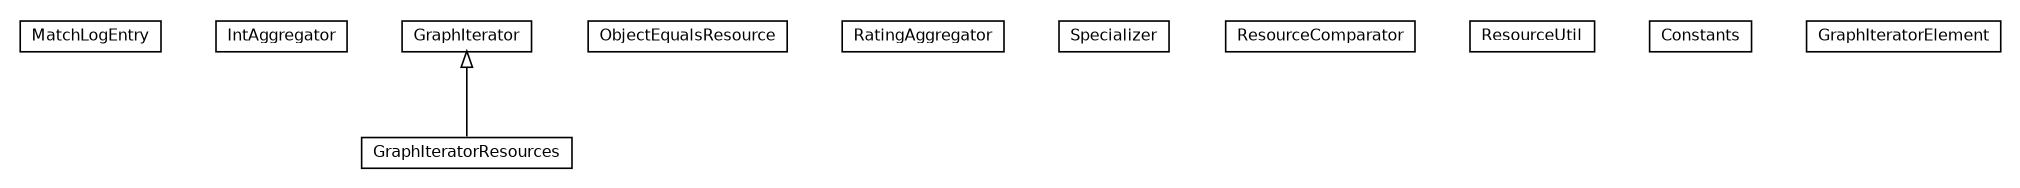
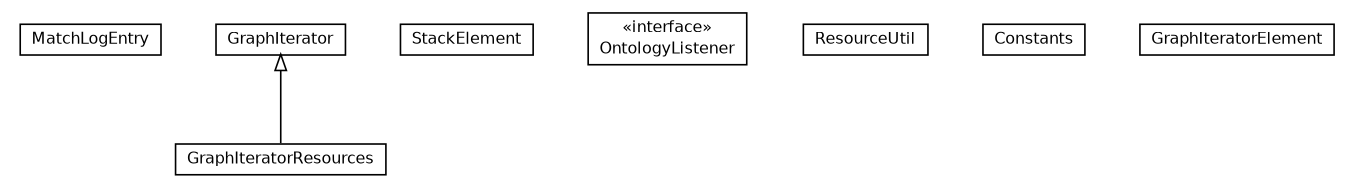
(281, 36) -> none
(687, 36) -> none
(923, 36) -> none
(1114, 36) -> none
(1320, 36) -> none
none -> (467, 39)
none -> (667, 39)
